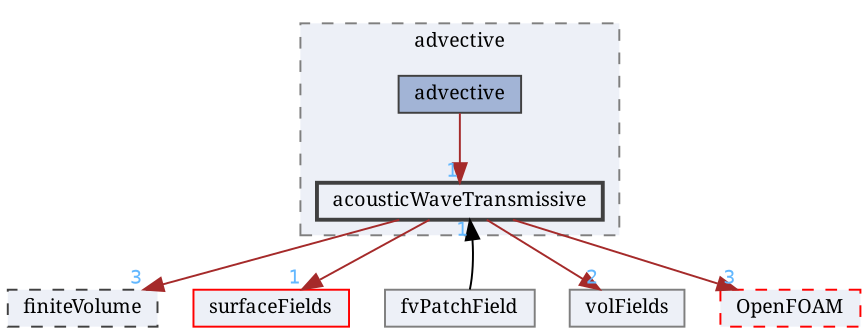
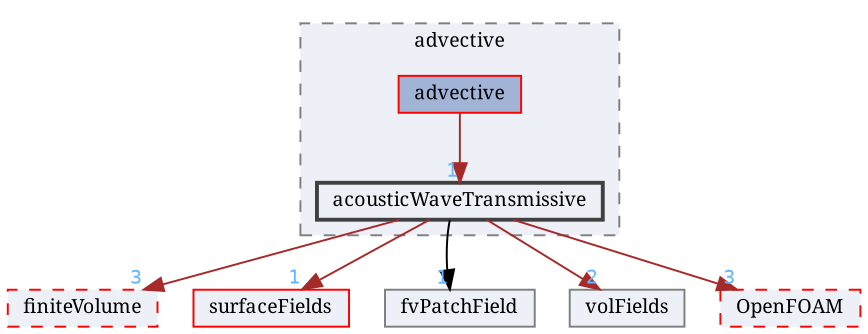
(460, 94) -> (460, 94)
(473, 265) -> (447, 248)
(83, 308) -> (83, 308)
